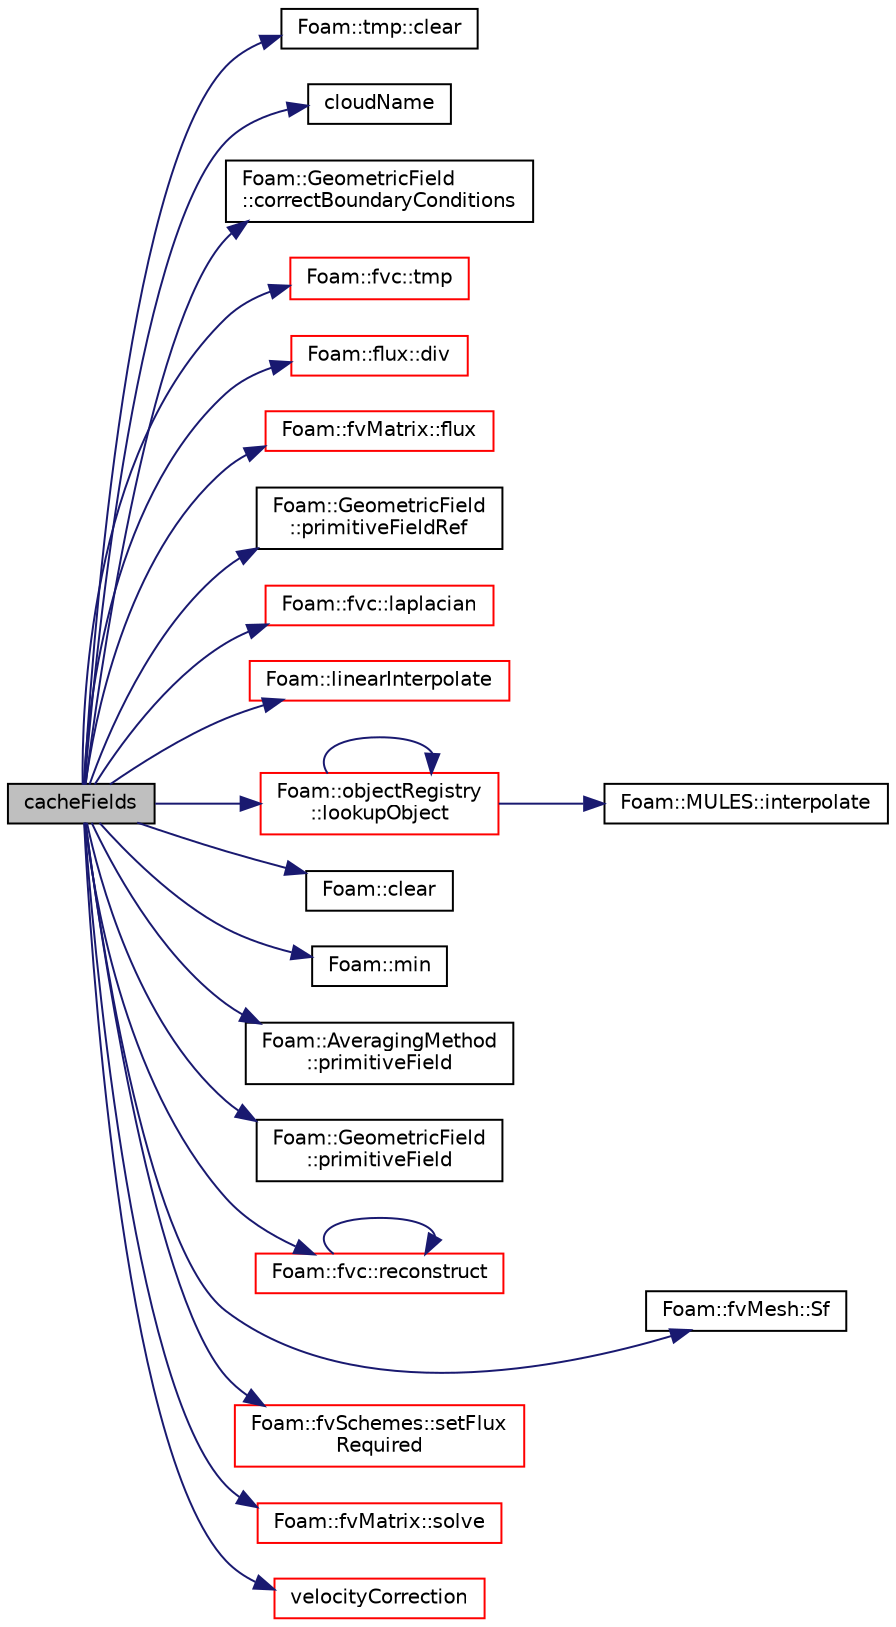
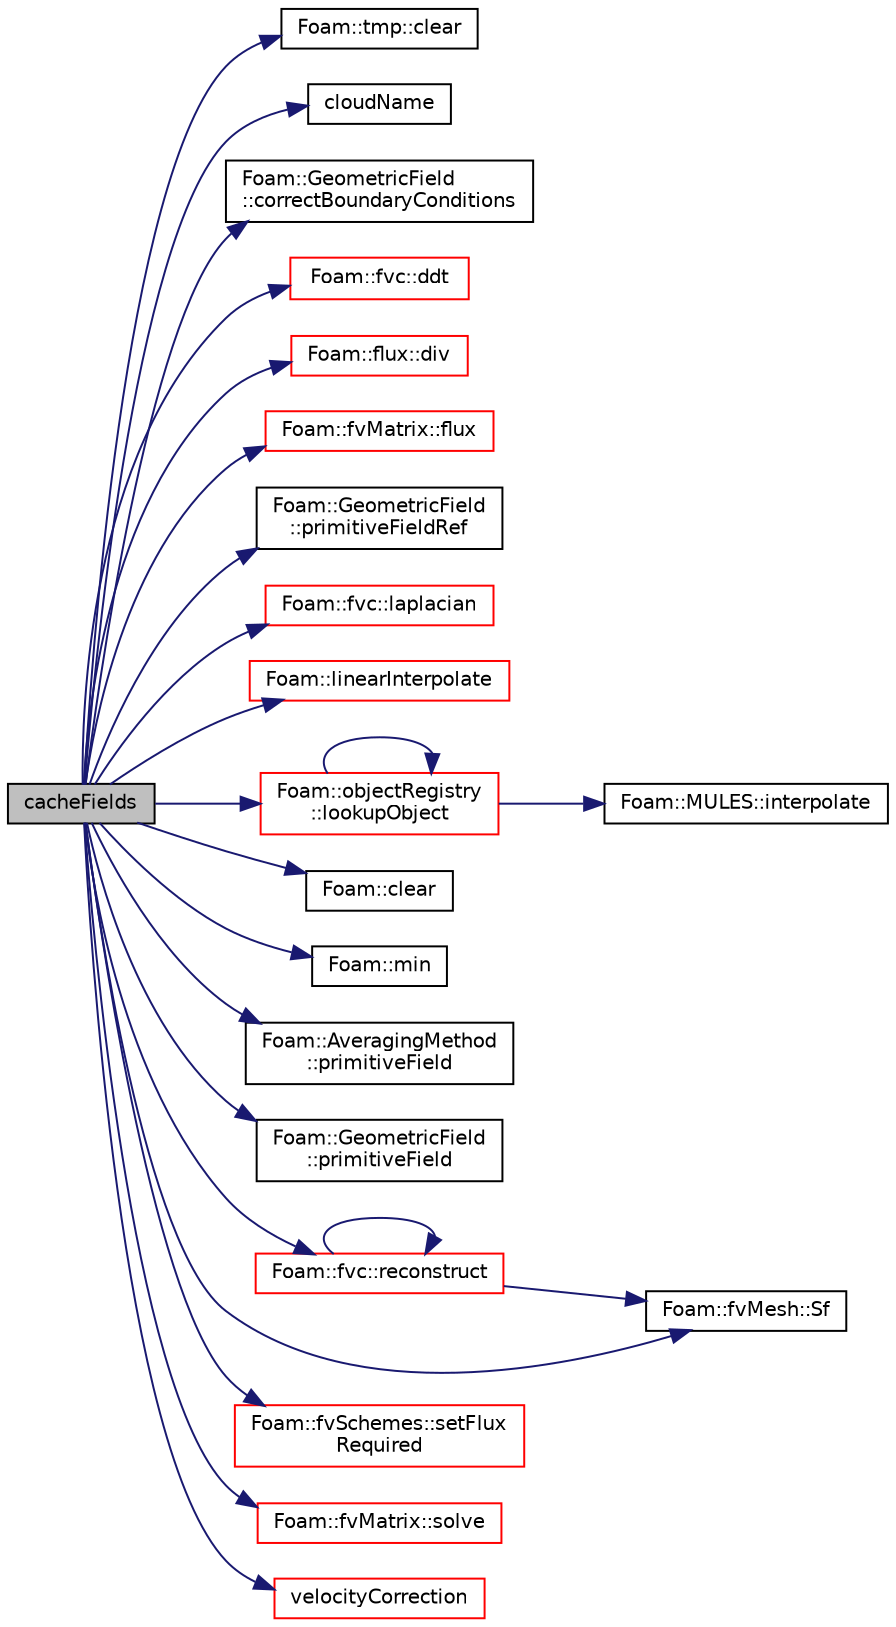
(380, 278) -> (380, 278)
none -> (565, 1292)
